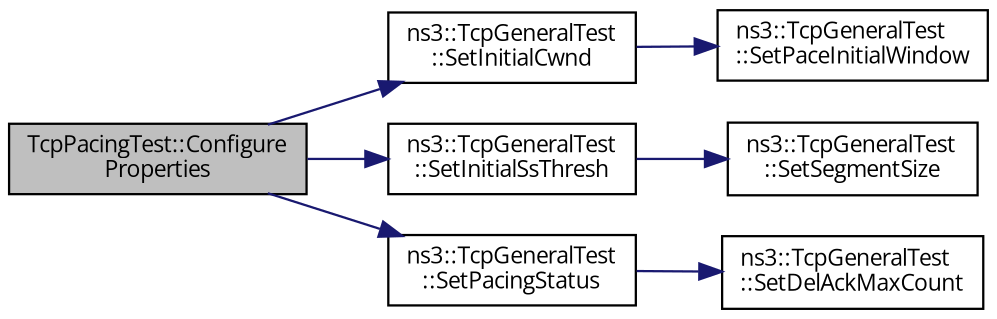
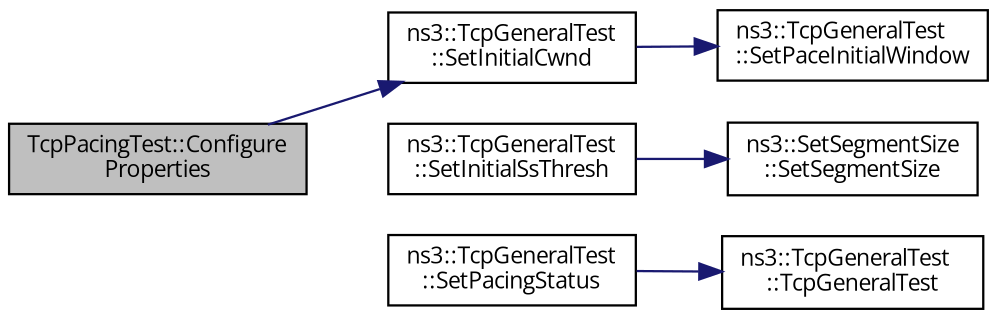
(336, 159) -> none
(853, 159) -> (853, 159)
(324, 211) -> none
(853, 272) -> (853, 272)
